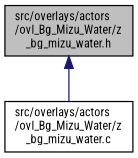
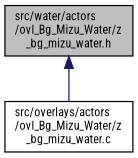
(69, 31) -> (69, 31)
